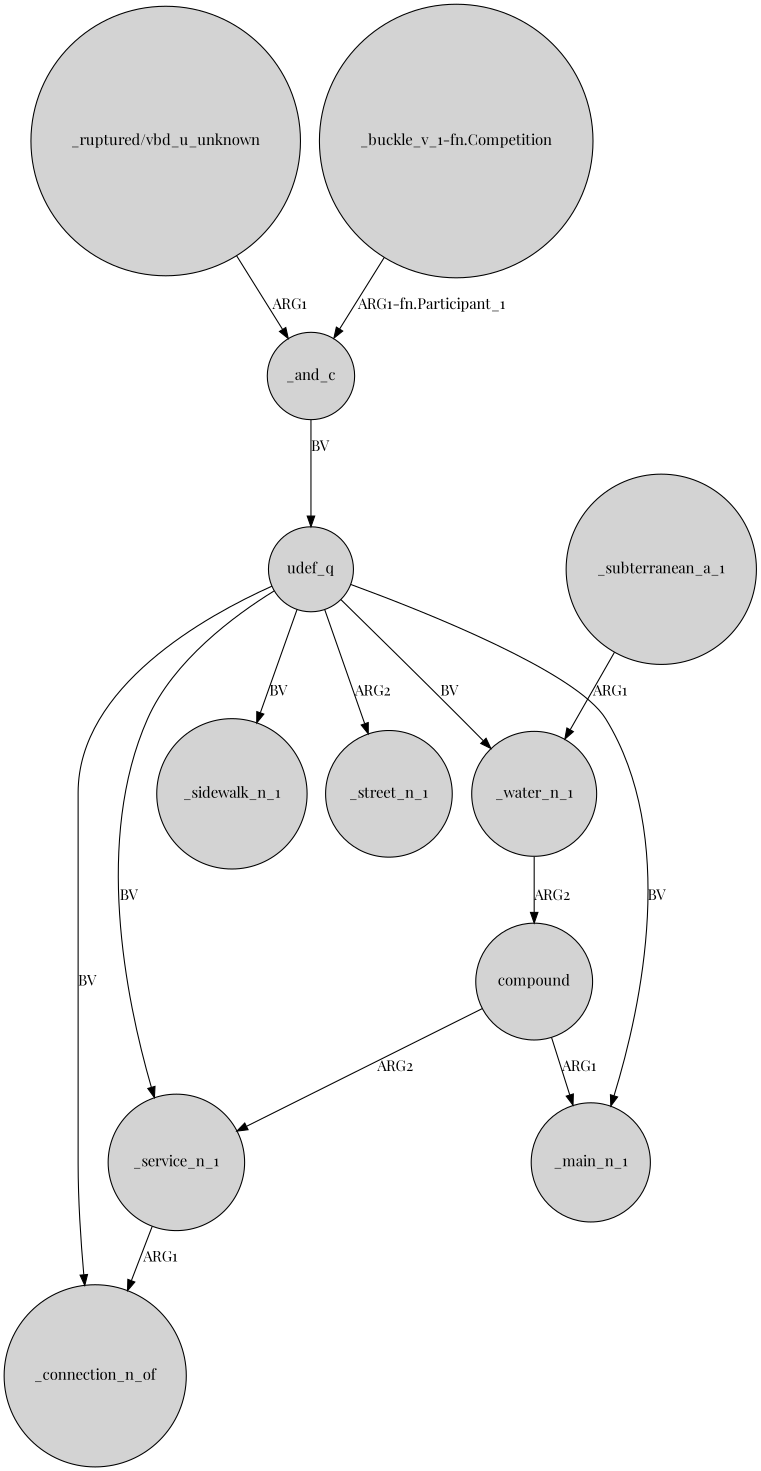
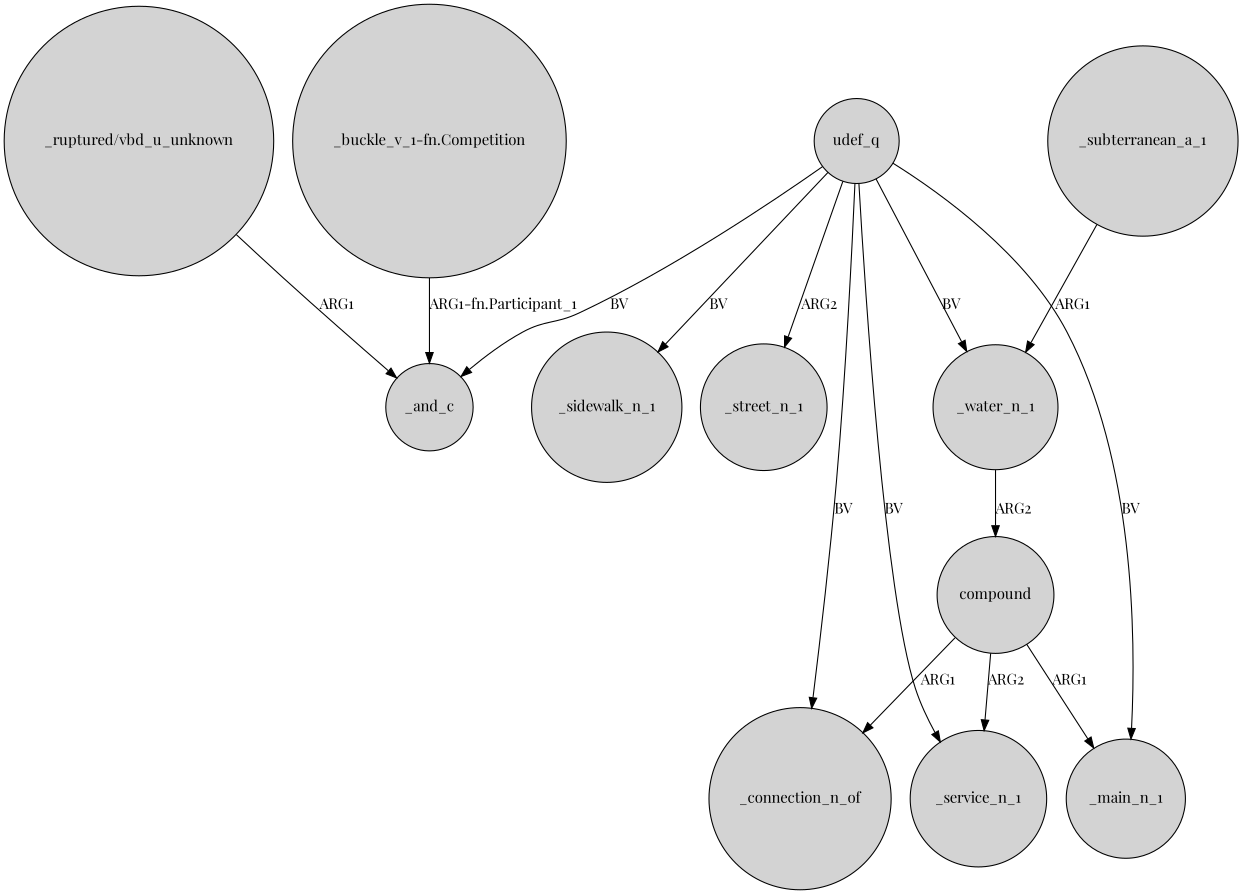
(311, 468) -> (650, 276)
(142, 1253) -> (919, 675)
